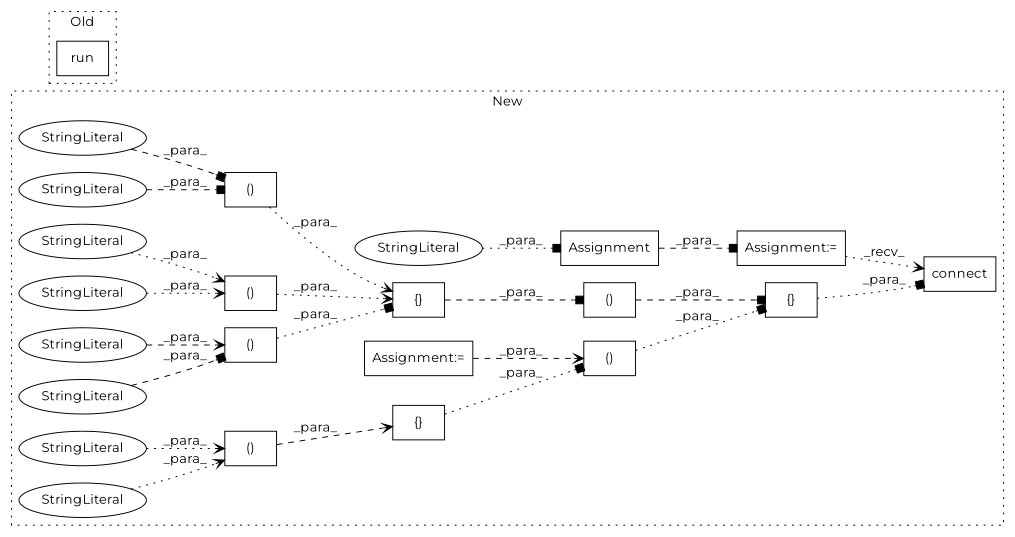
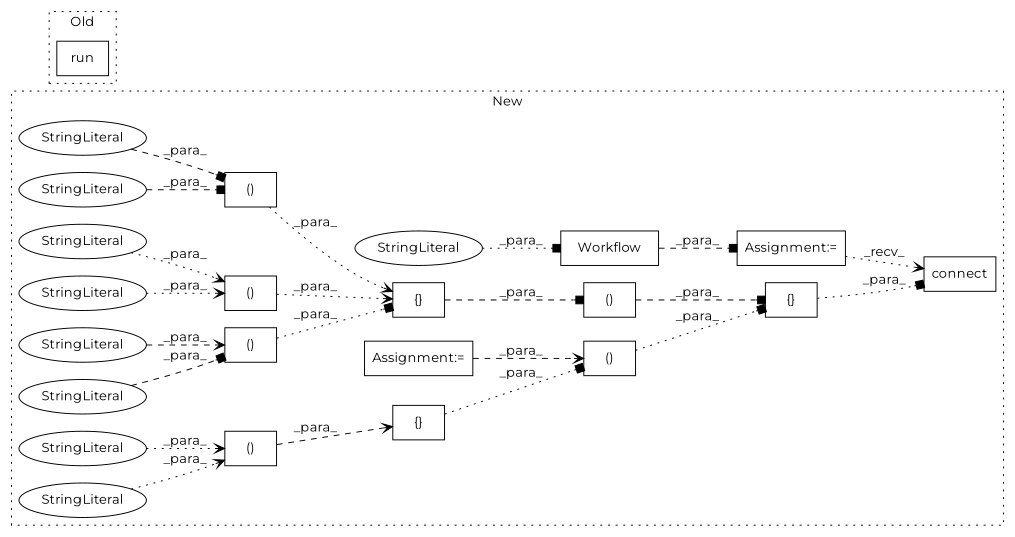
(610, 248) -> (610, 248)
